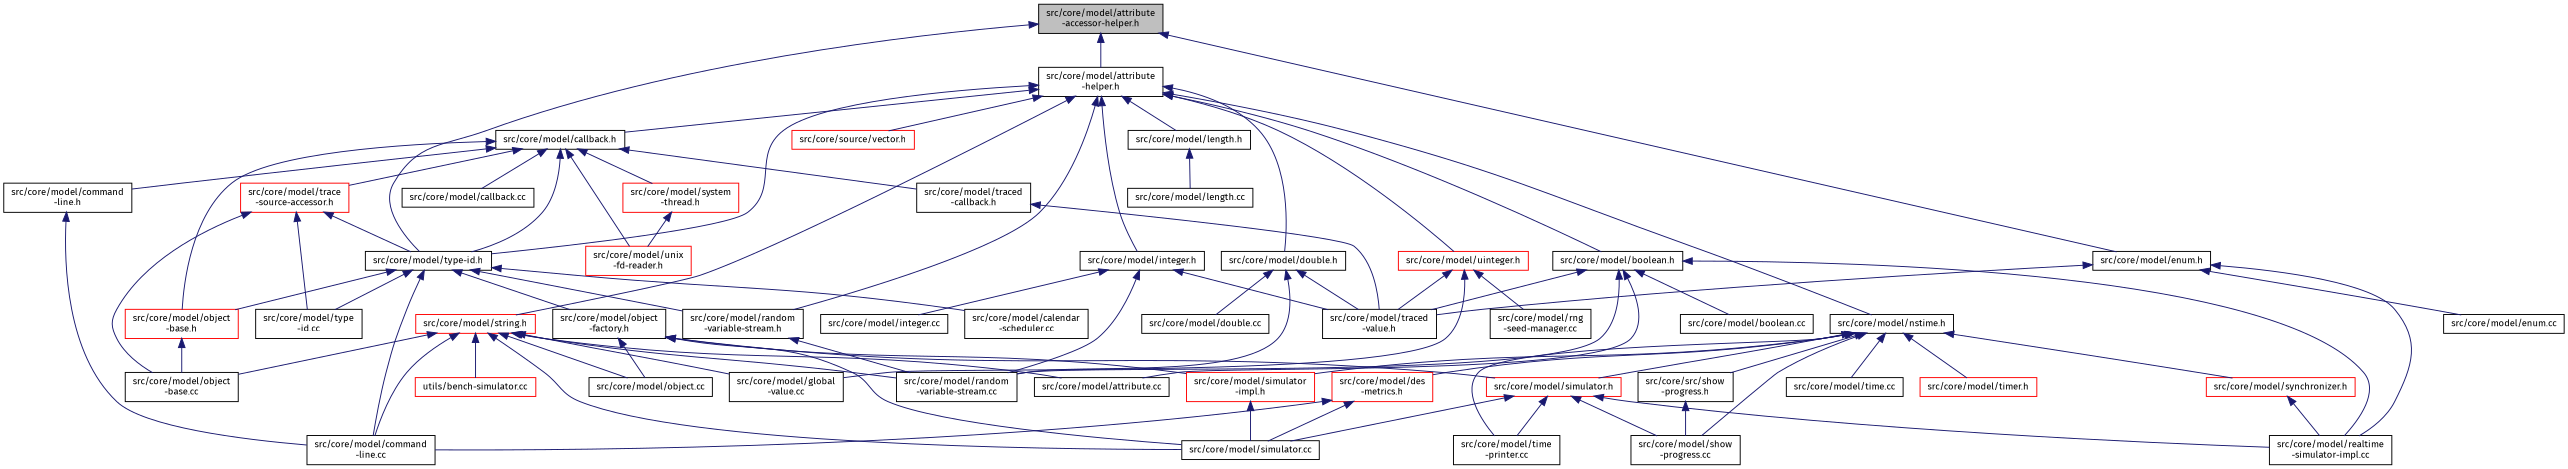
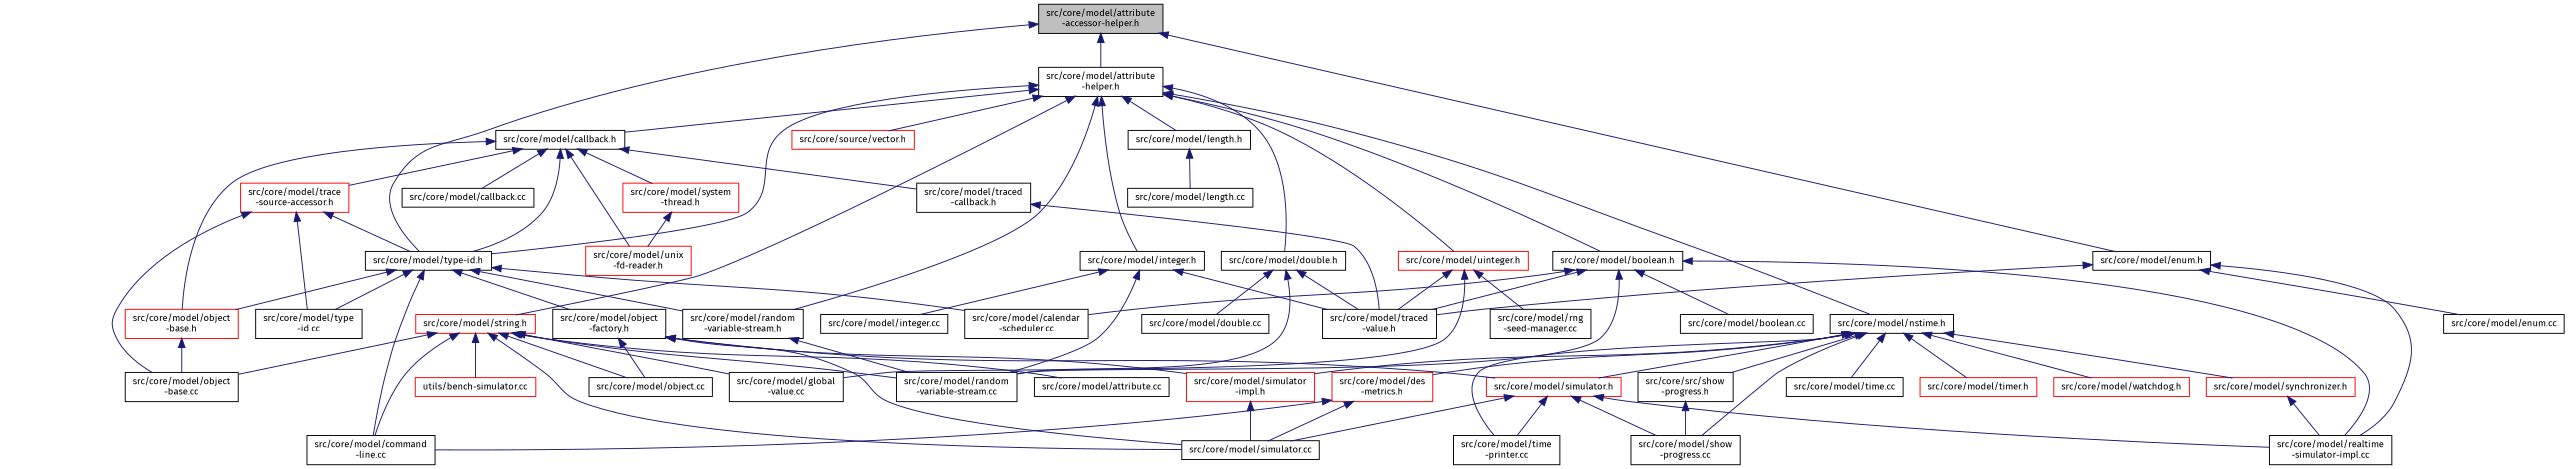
(68, 198) -> none
(1420, 367) -> (1315, 295)
none -> (2122, 387)
